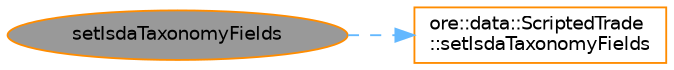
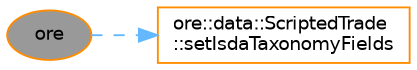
(178, 35) -> (49, 35)
